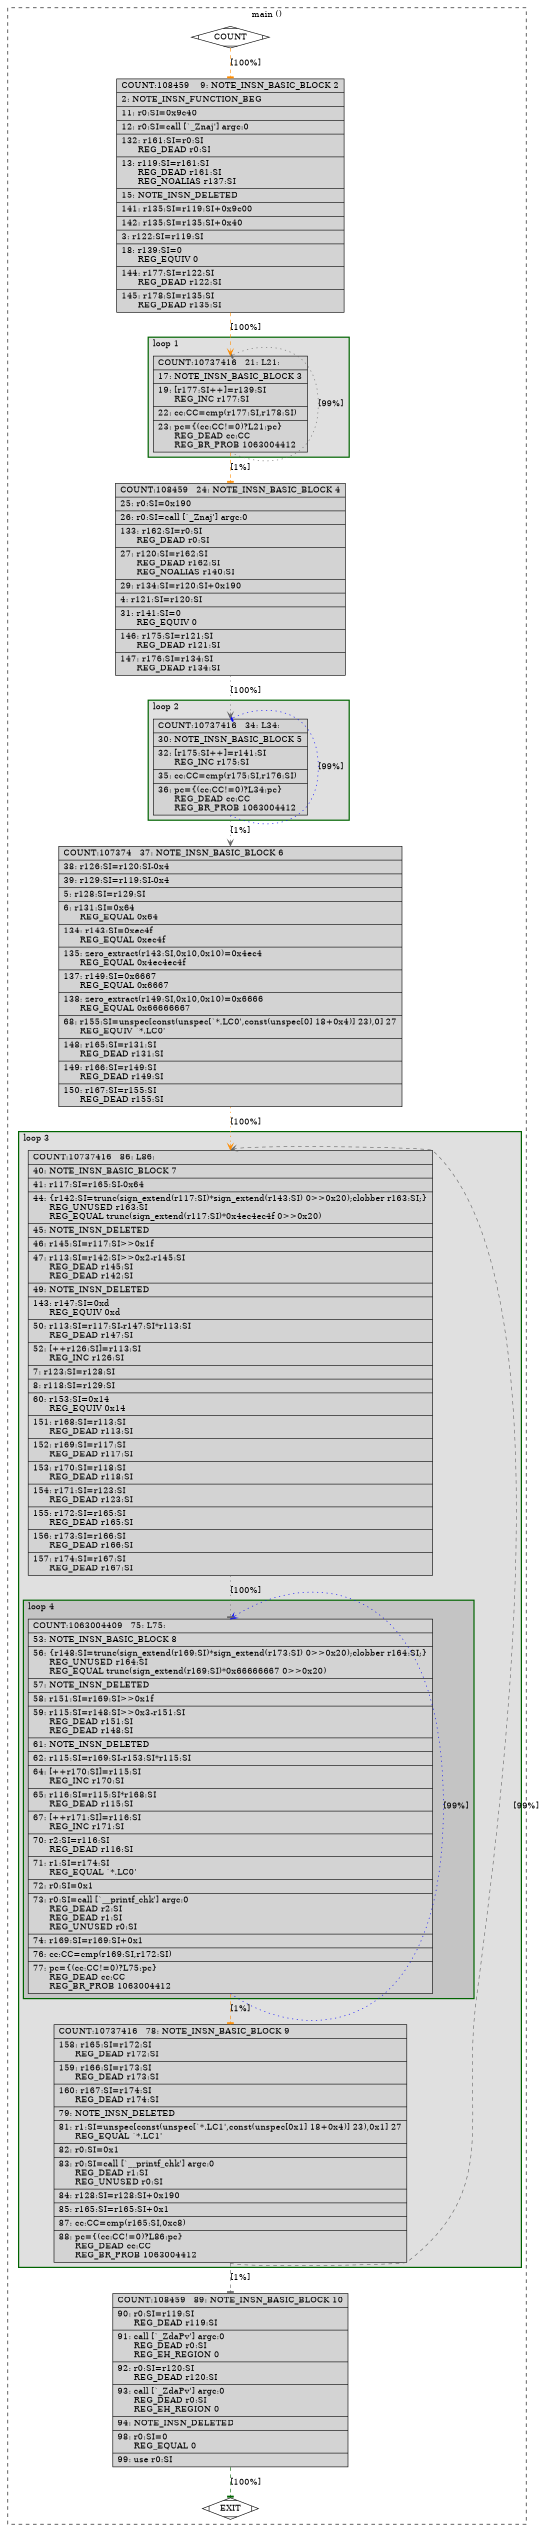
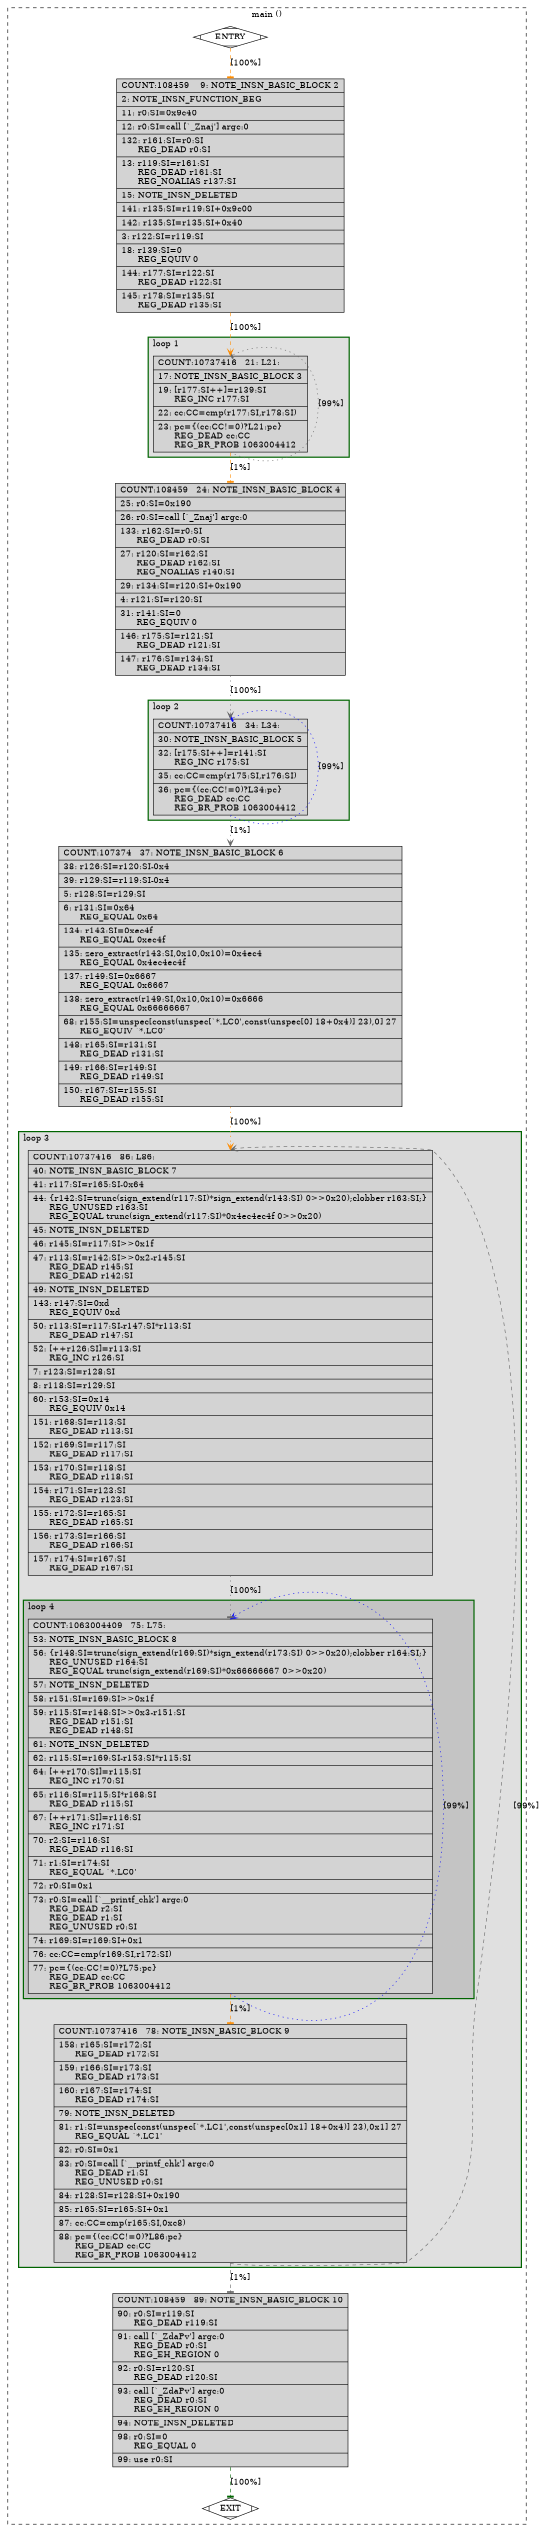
(230, 37) -> (230, 37)
